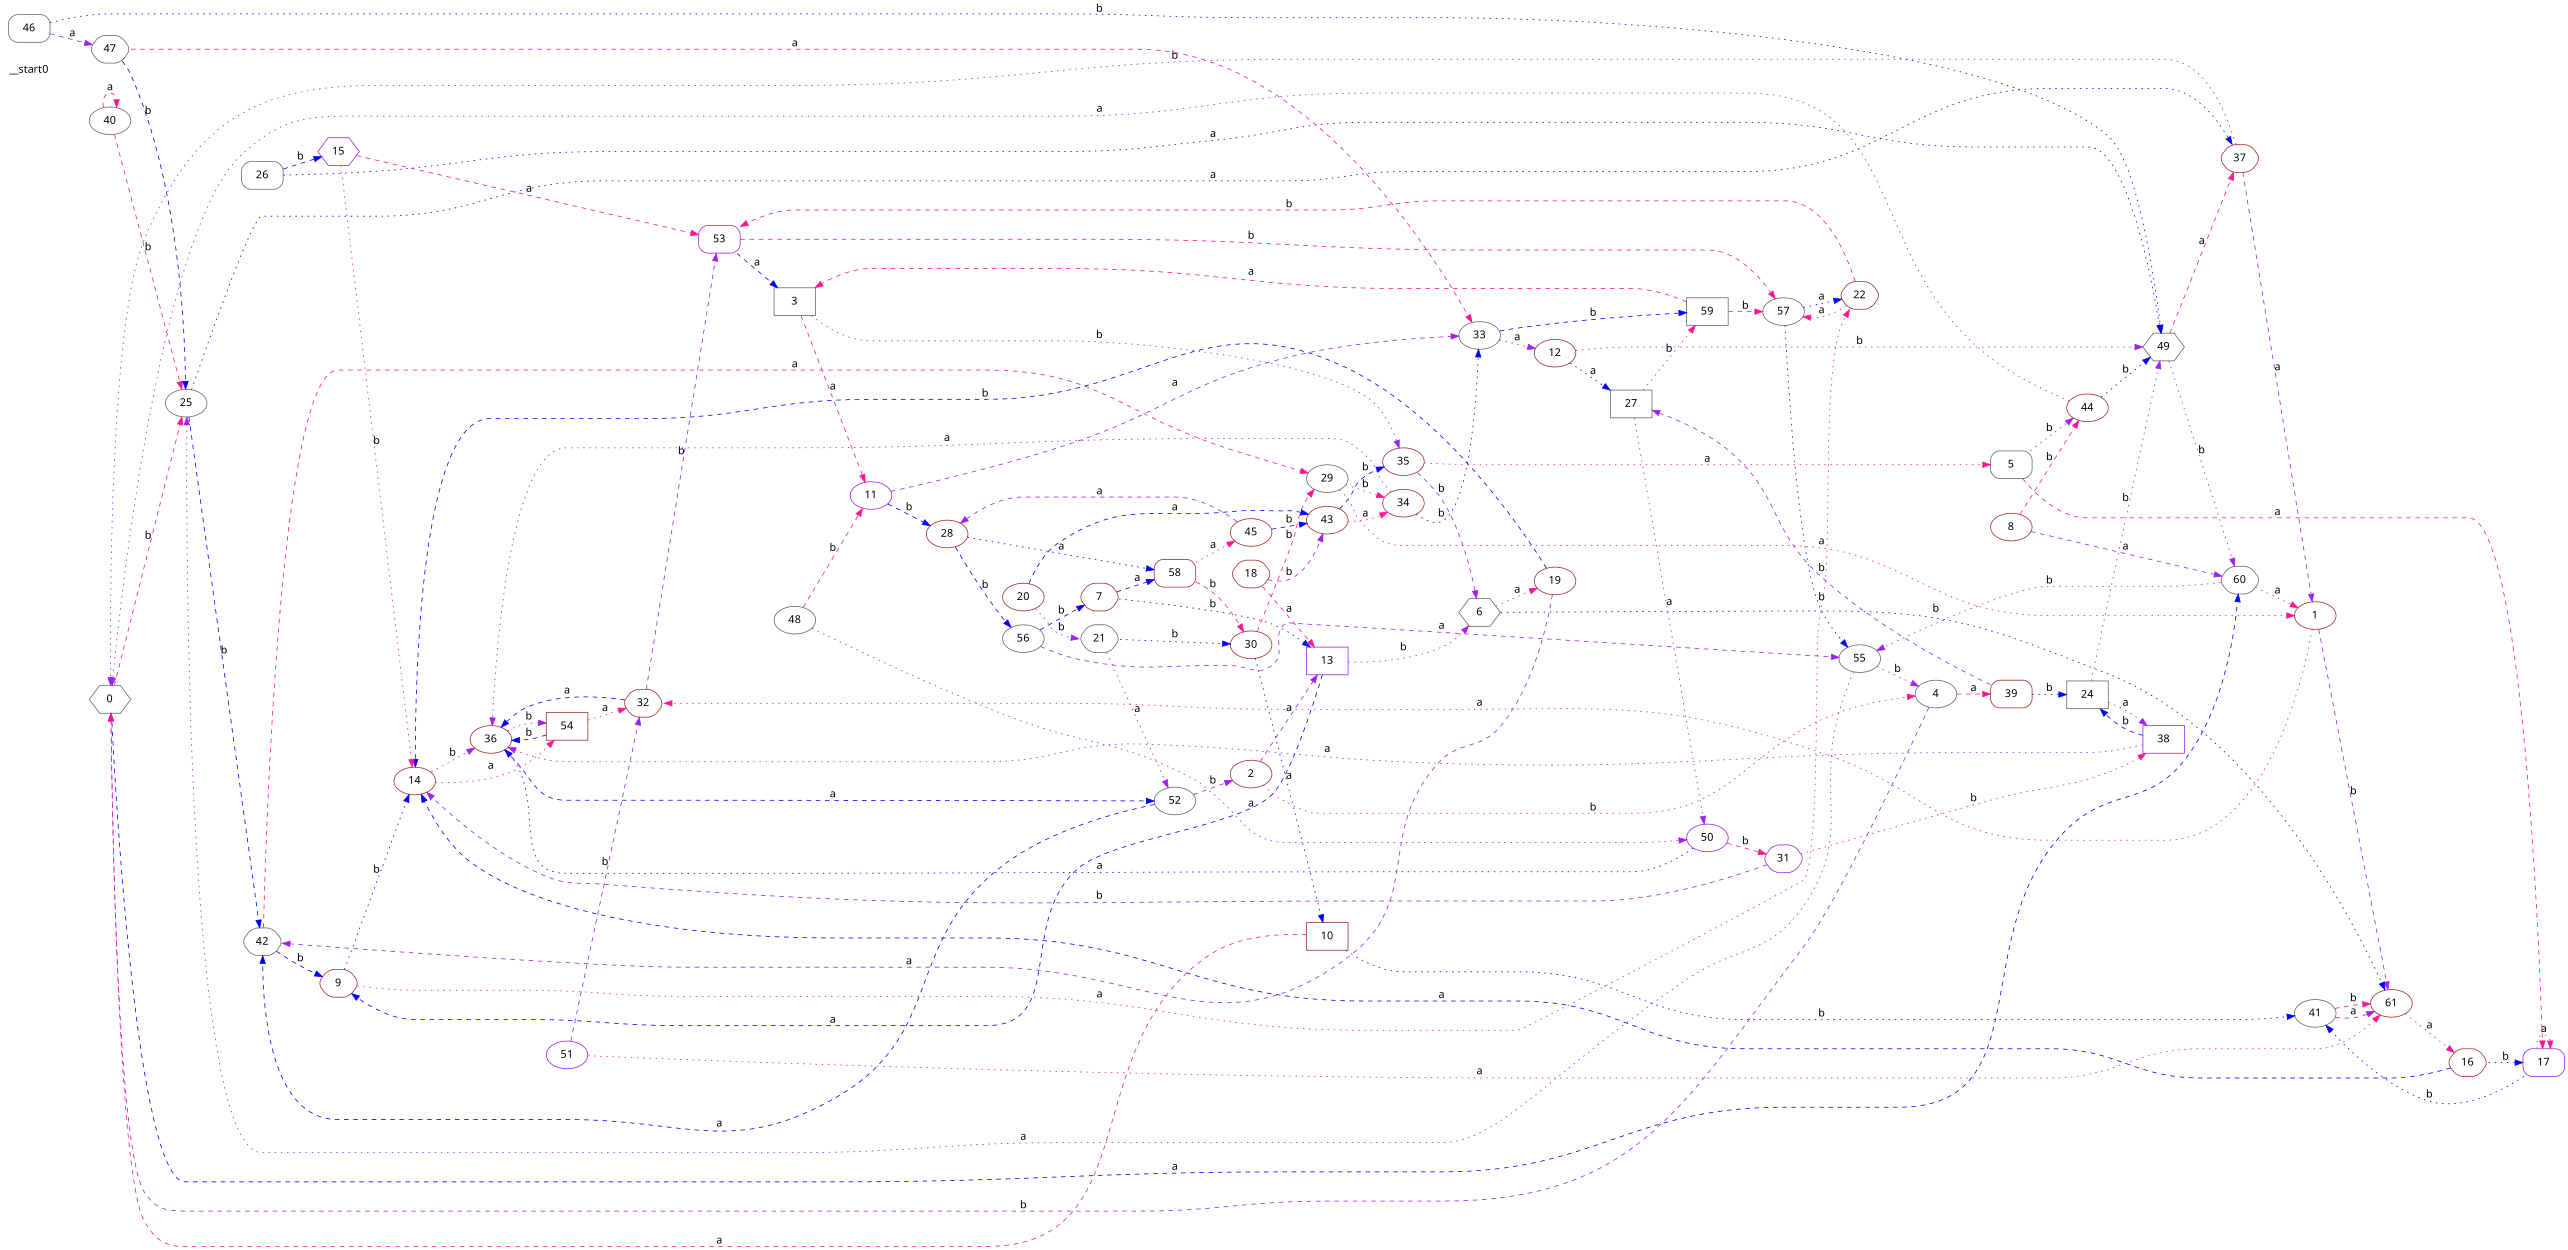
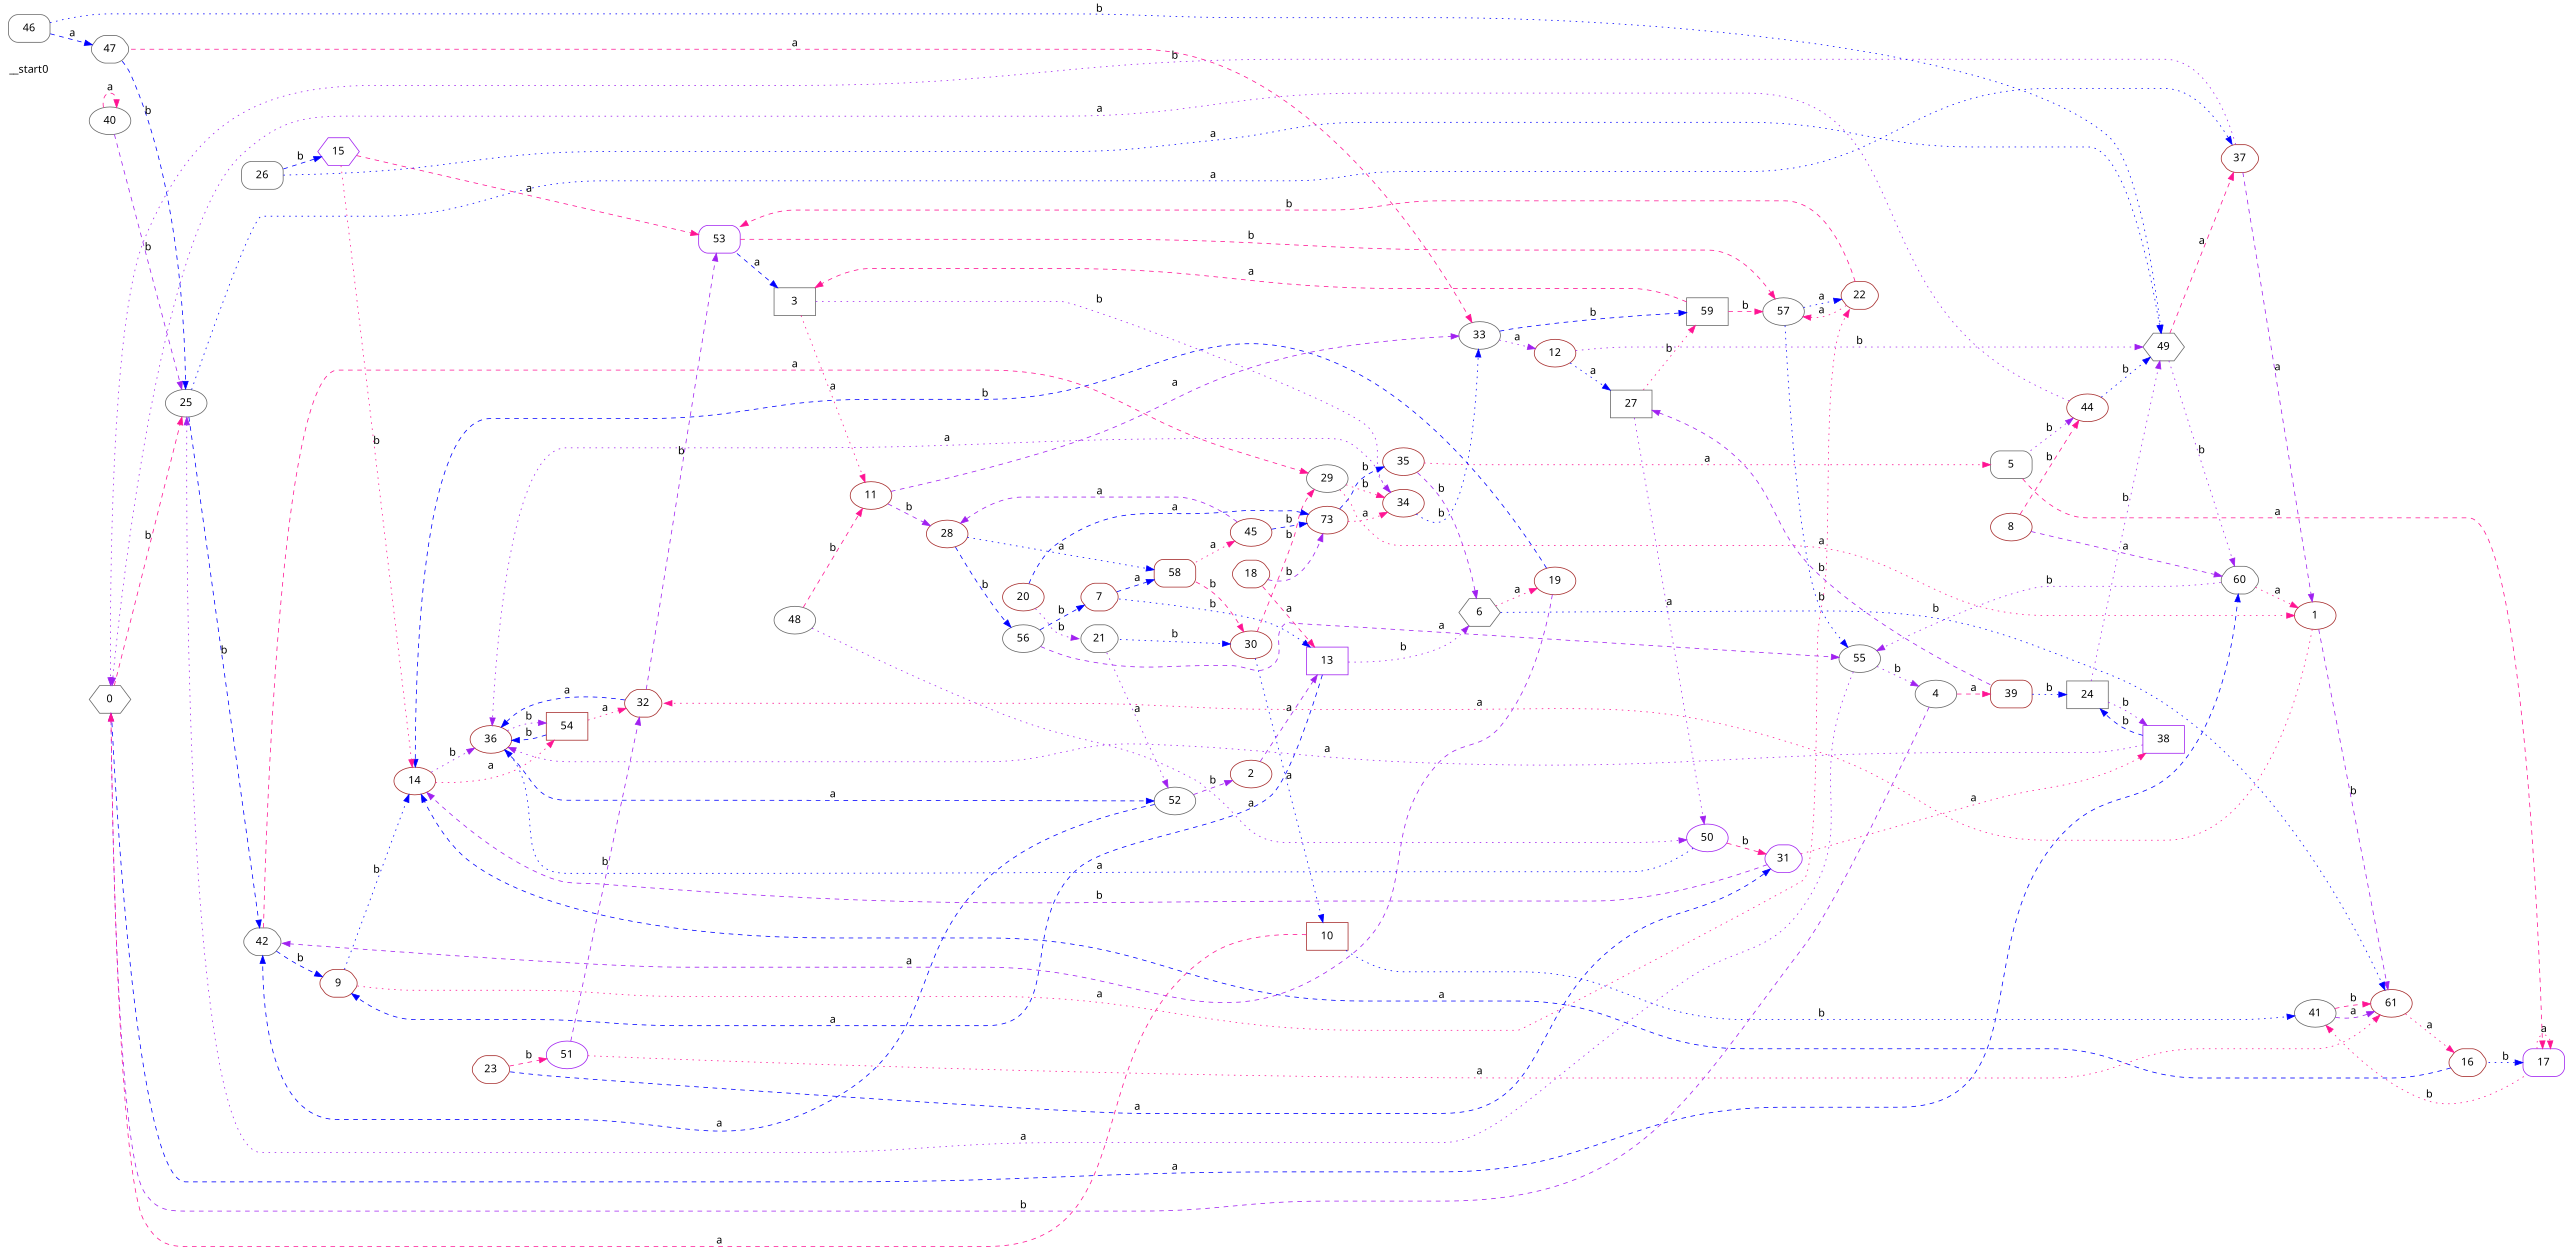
(67, 38) -> (67, 38)
(147, 258) -> (147, 258)
(1116, 343) -> (1133, 325)
(832, 395) -> (832, 395)
(871, 496) -> (871, 496)
(906, 513) -> (906, 513)
(1327, 520) -> (1327, 520)
(2126, 703) -> (2126, 703)
(1974, 798) -> (1974, 798)
(1596, 813) -> none
none -> (491, 1070)
(2419, 1098) -> (2419, 1098)
